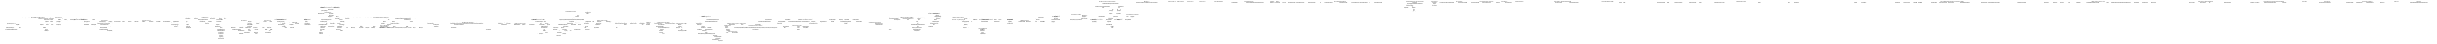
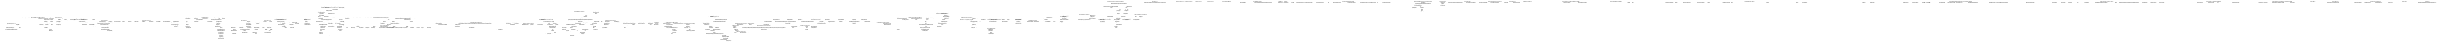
none -> (412, 28)
